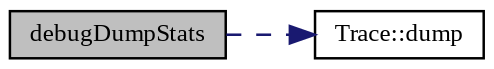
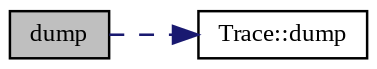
(118, 35) -> (60, 35)
